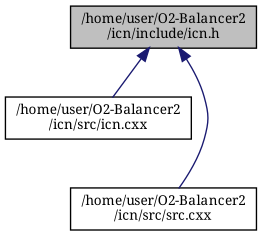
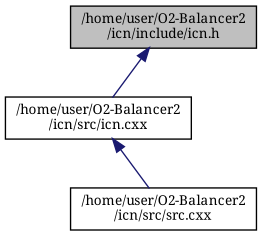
(207, 125) -> (135, 169)
